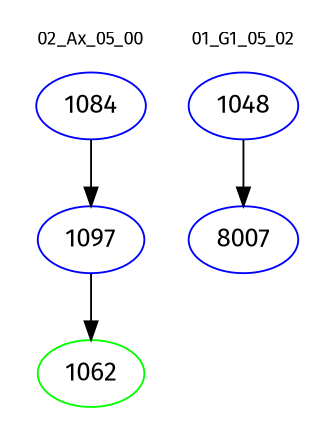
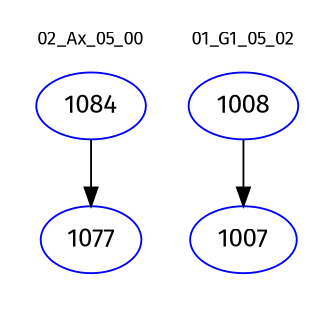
(243, 106) -> (243, 106)
(91, 240) -> (91, 240)
(243, 240) -> (243, 240)
(91, 374) -> none
